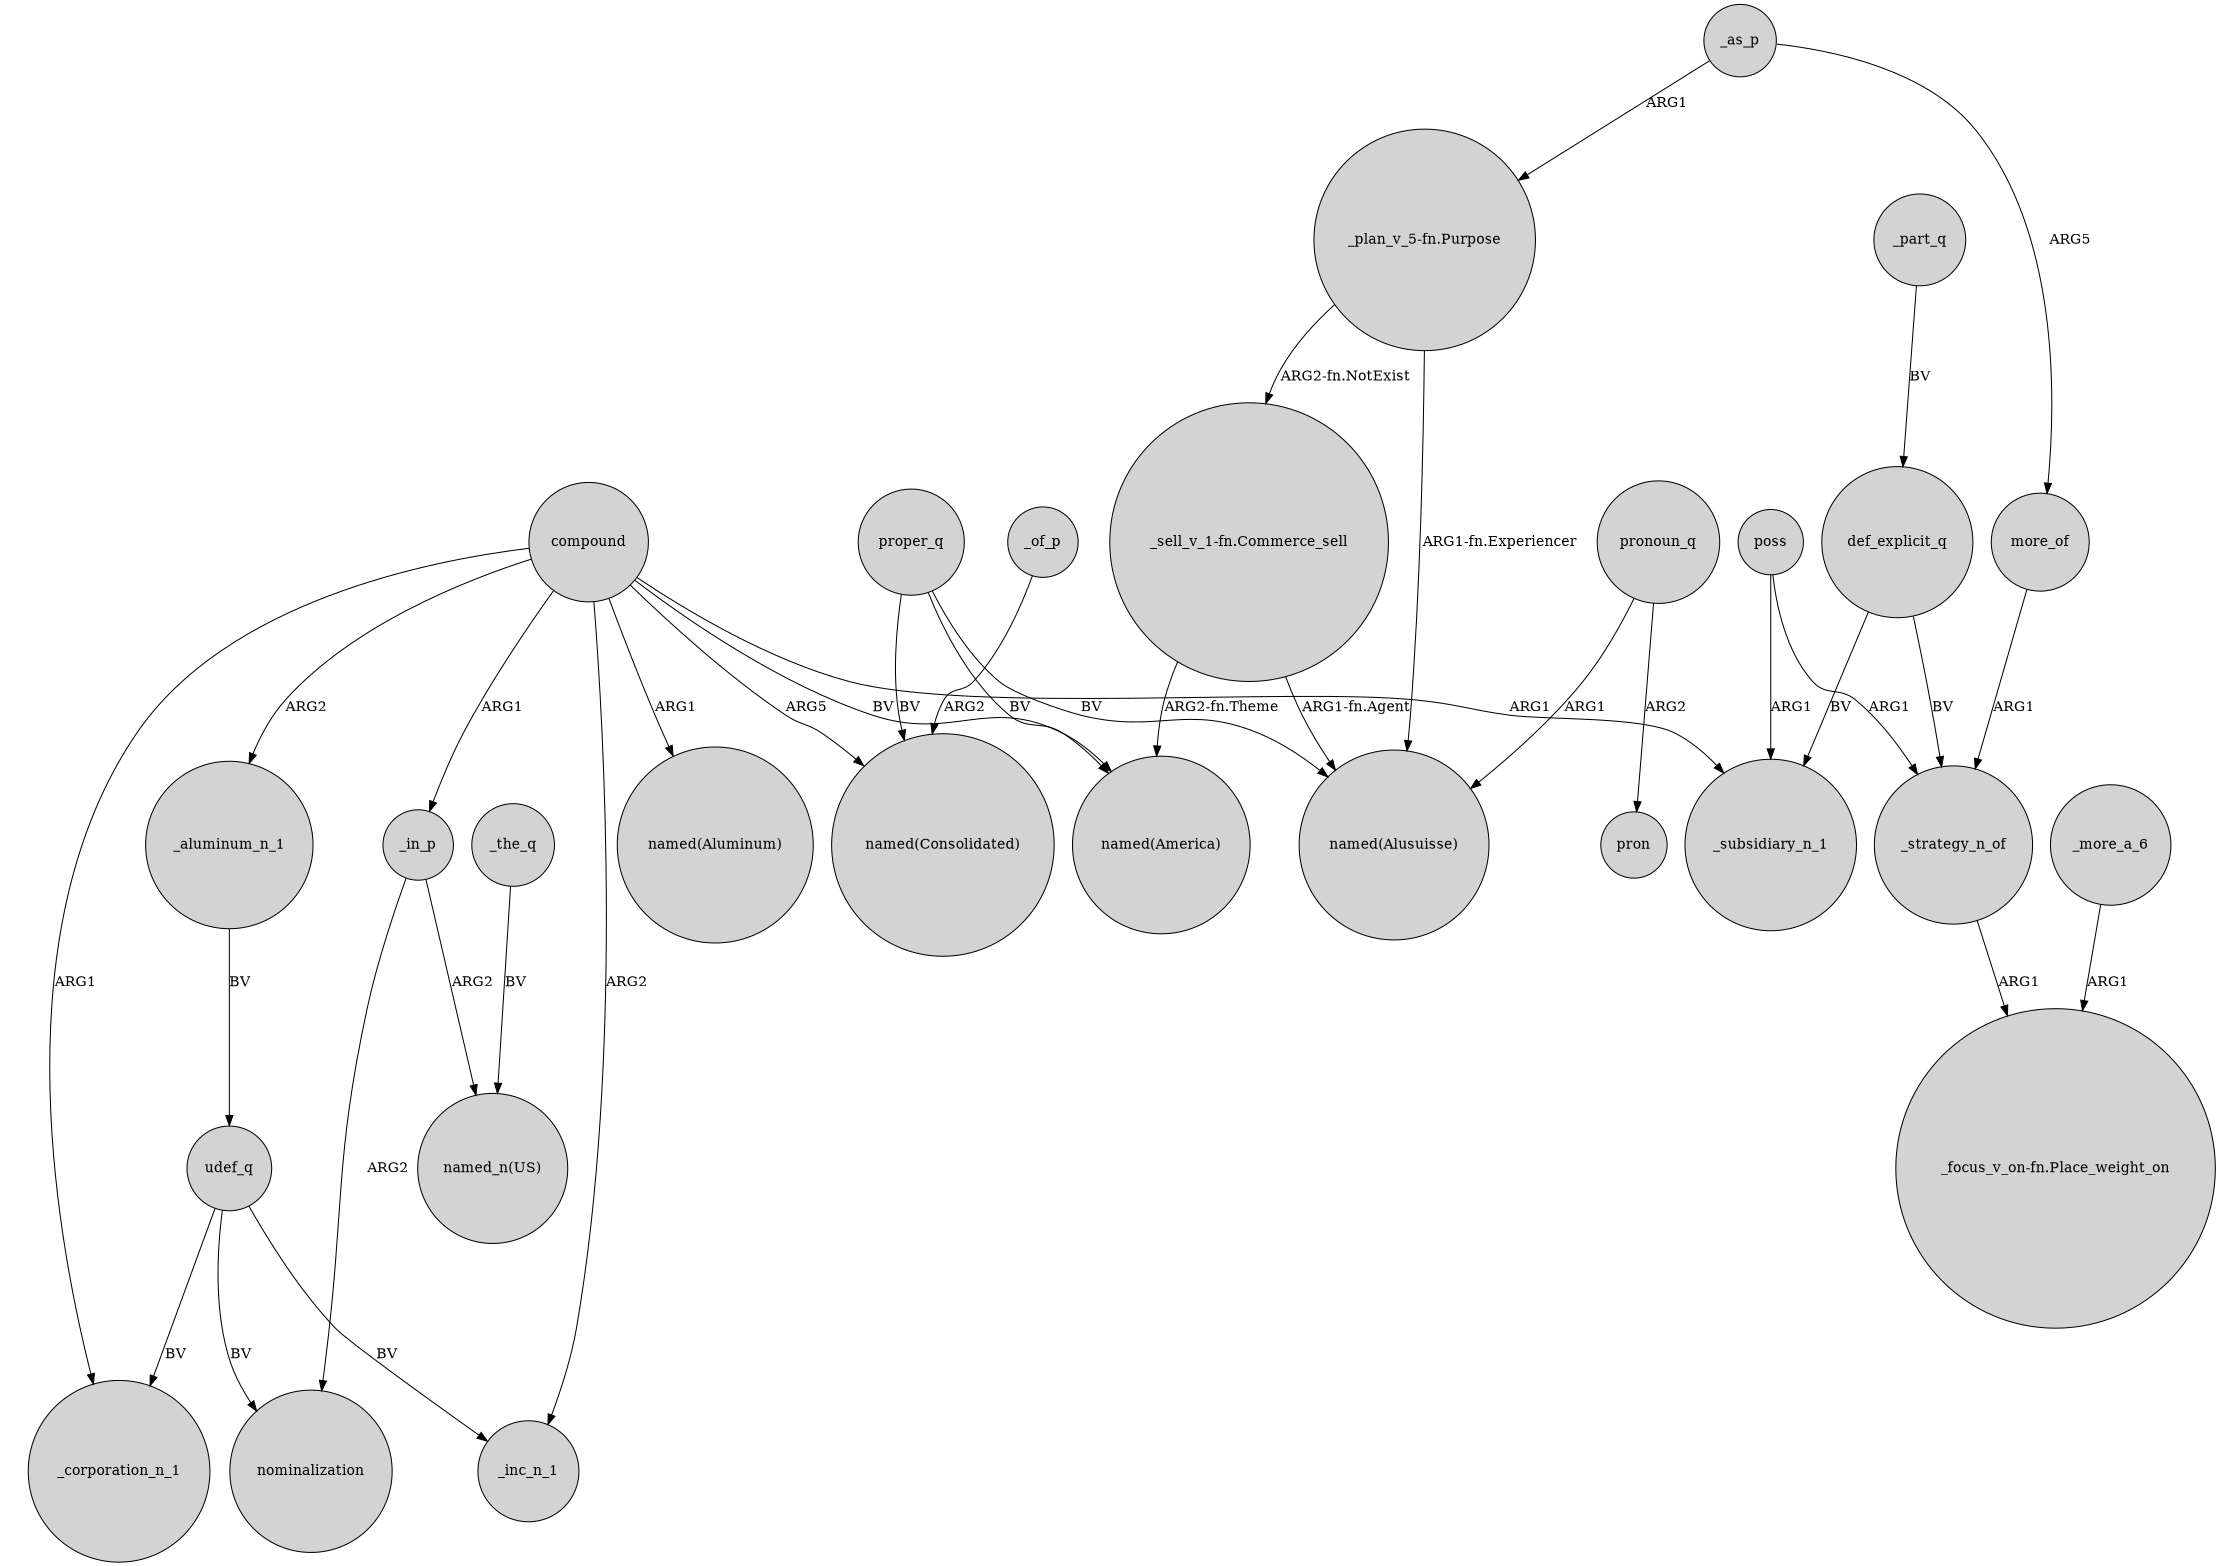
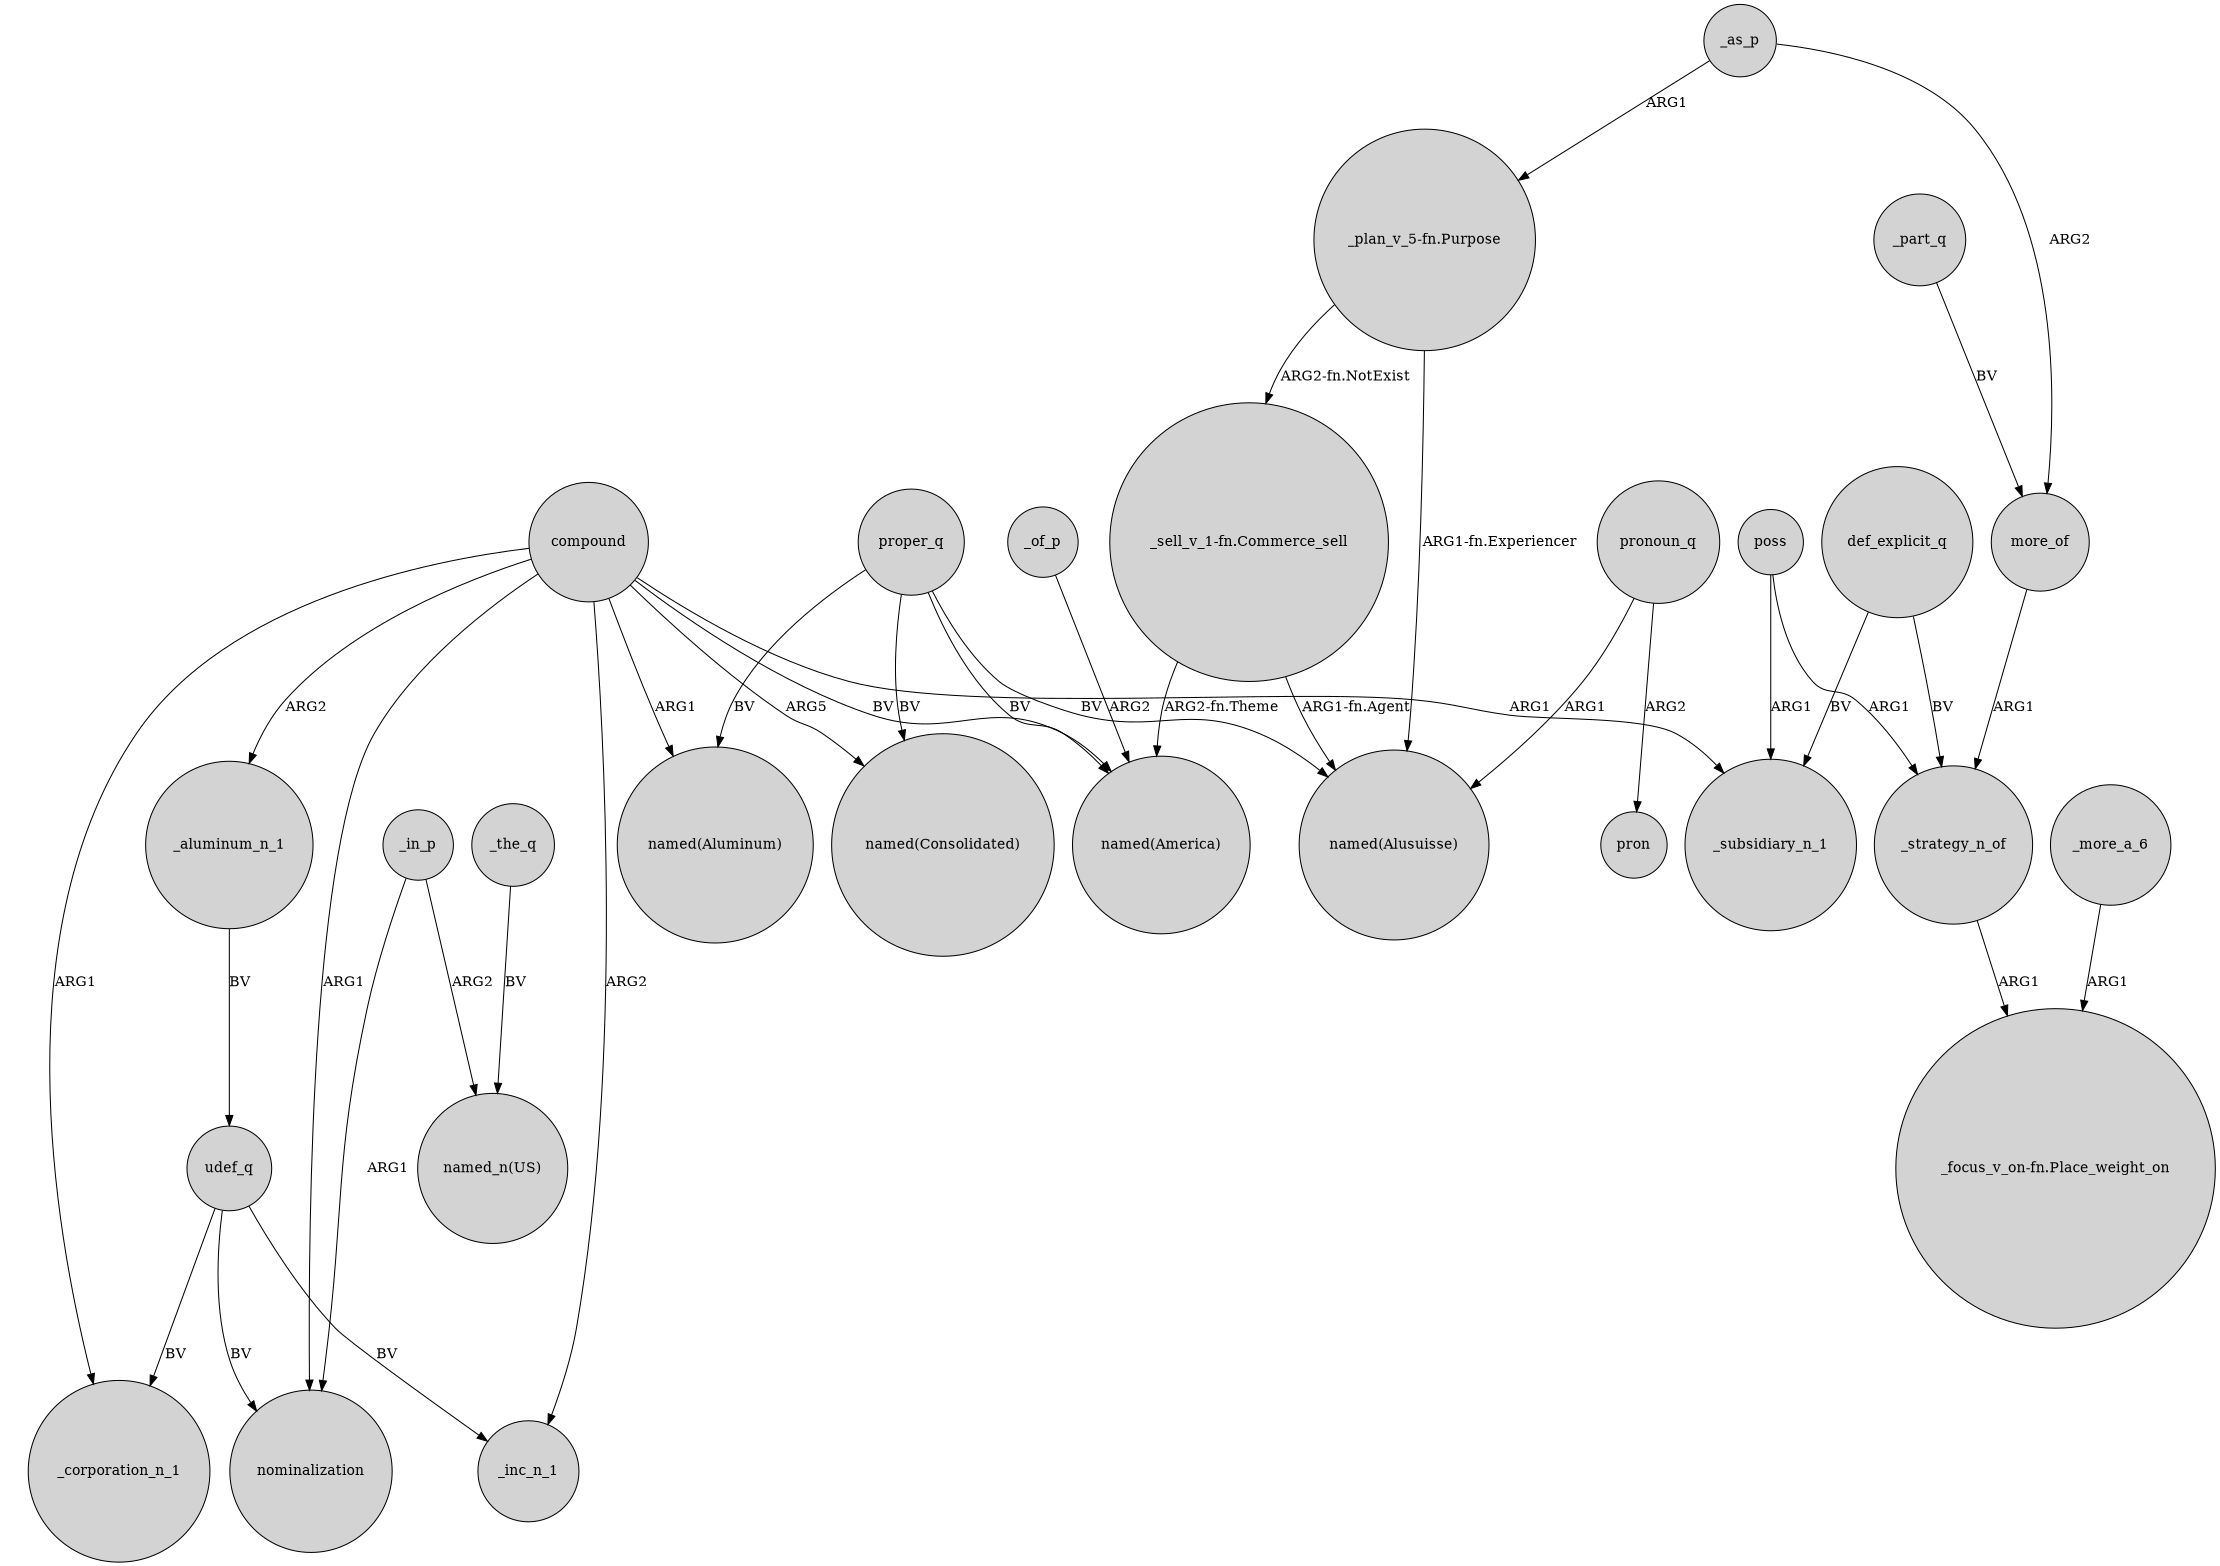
(2070, 240) -> (2070, 240)
(1910, 371) -> (1977, 385)
none -> (778, 641)
(992, 658) -> (1090, 664)
(486, 692) -> (326, 939)
(388, 1168) -> (388, 1168)
